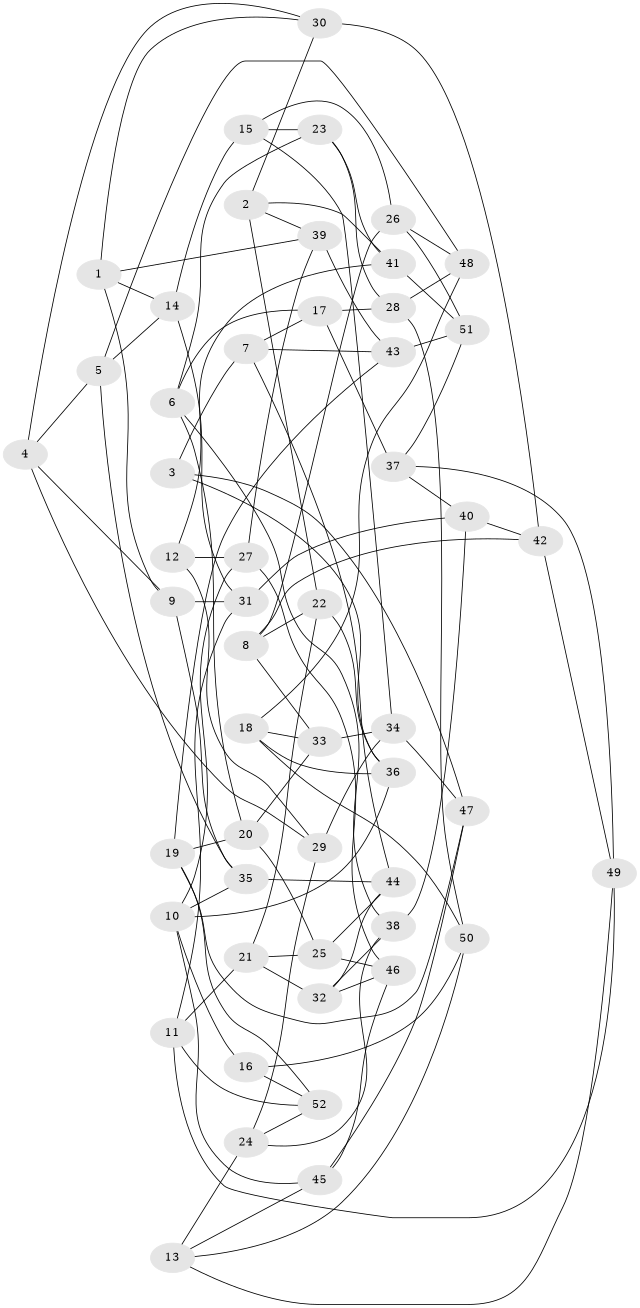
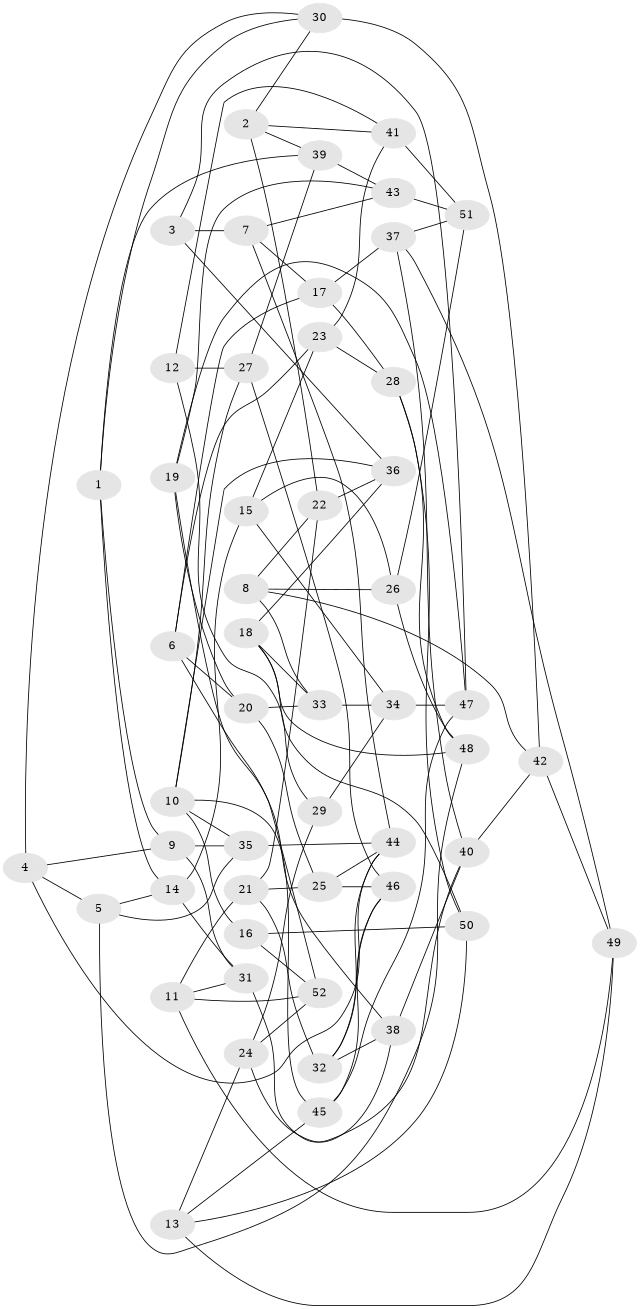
(138, 677) -> (207, 1078)
